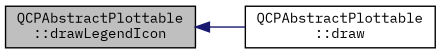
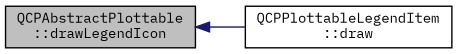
(340, 27) -> (349, 27)
